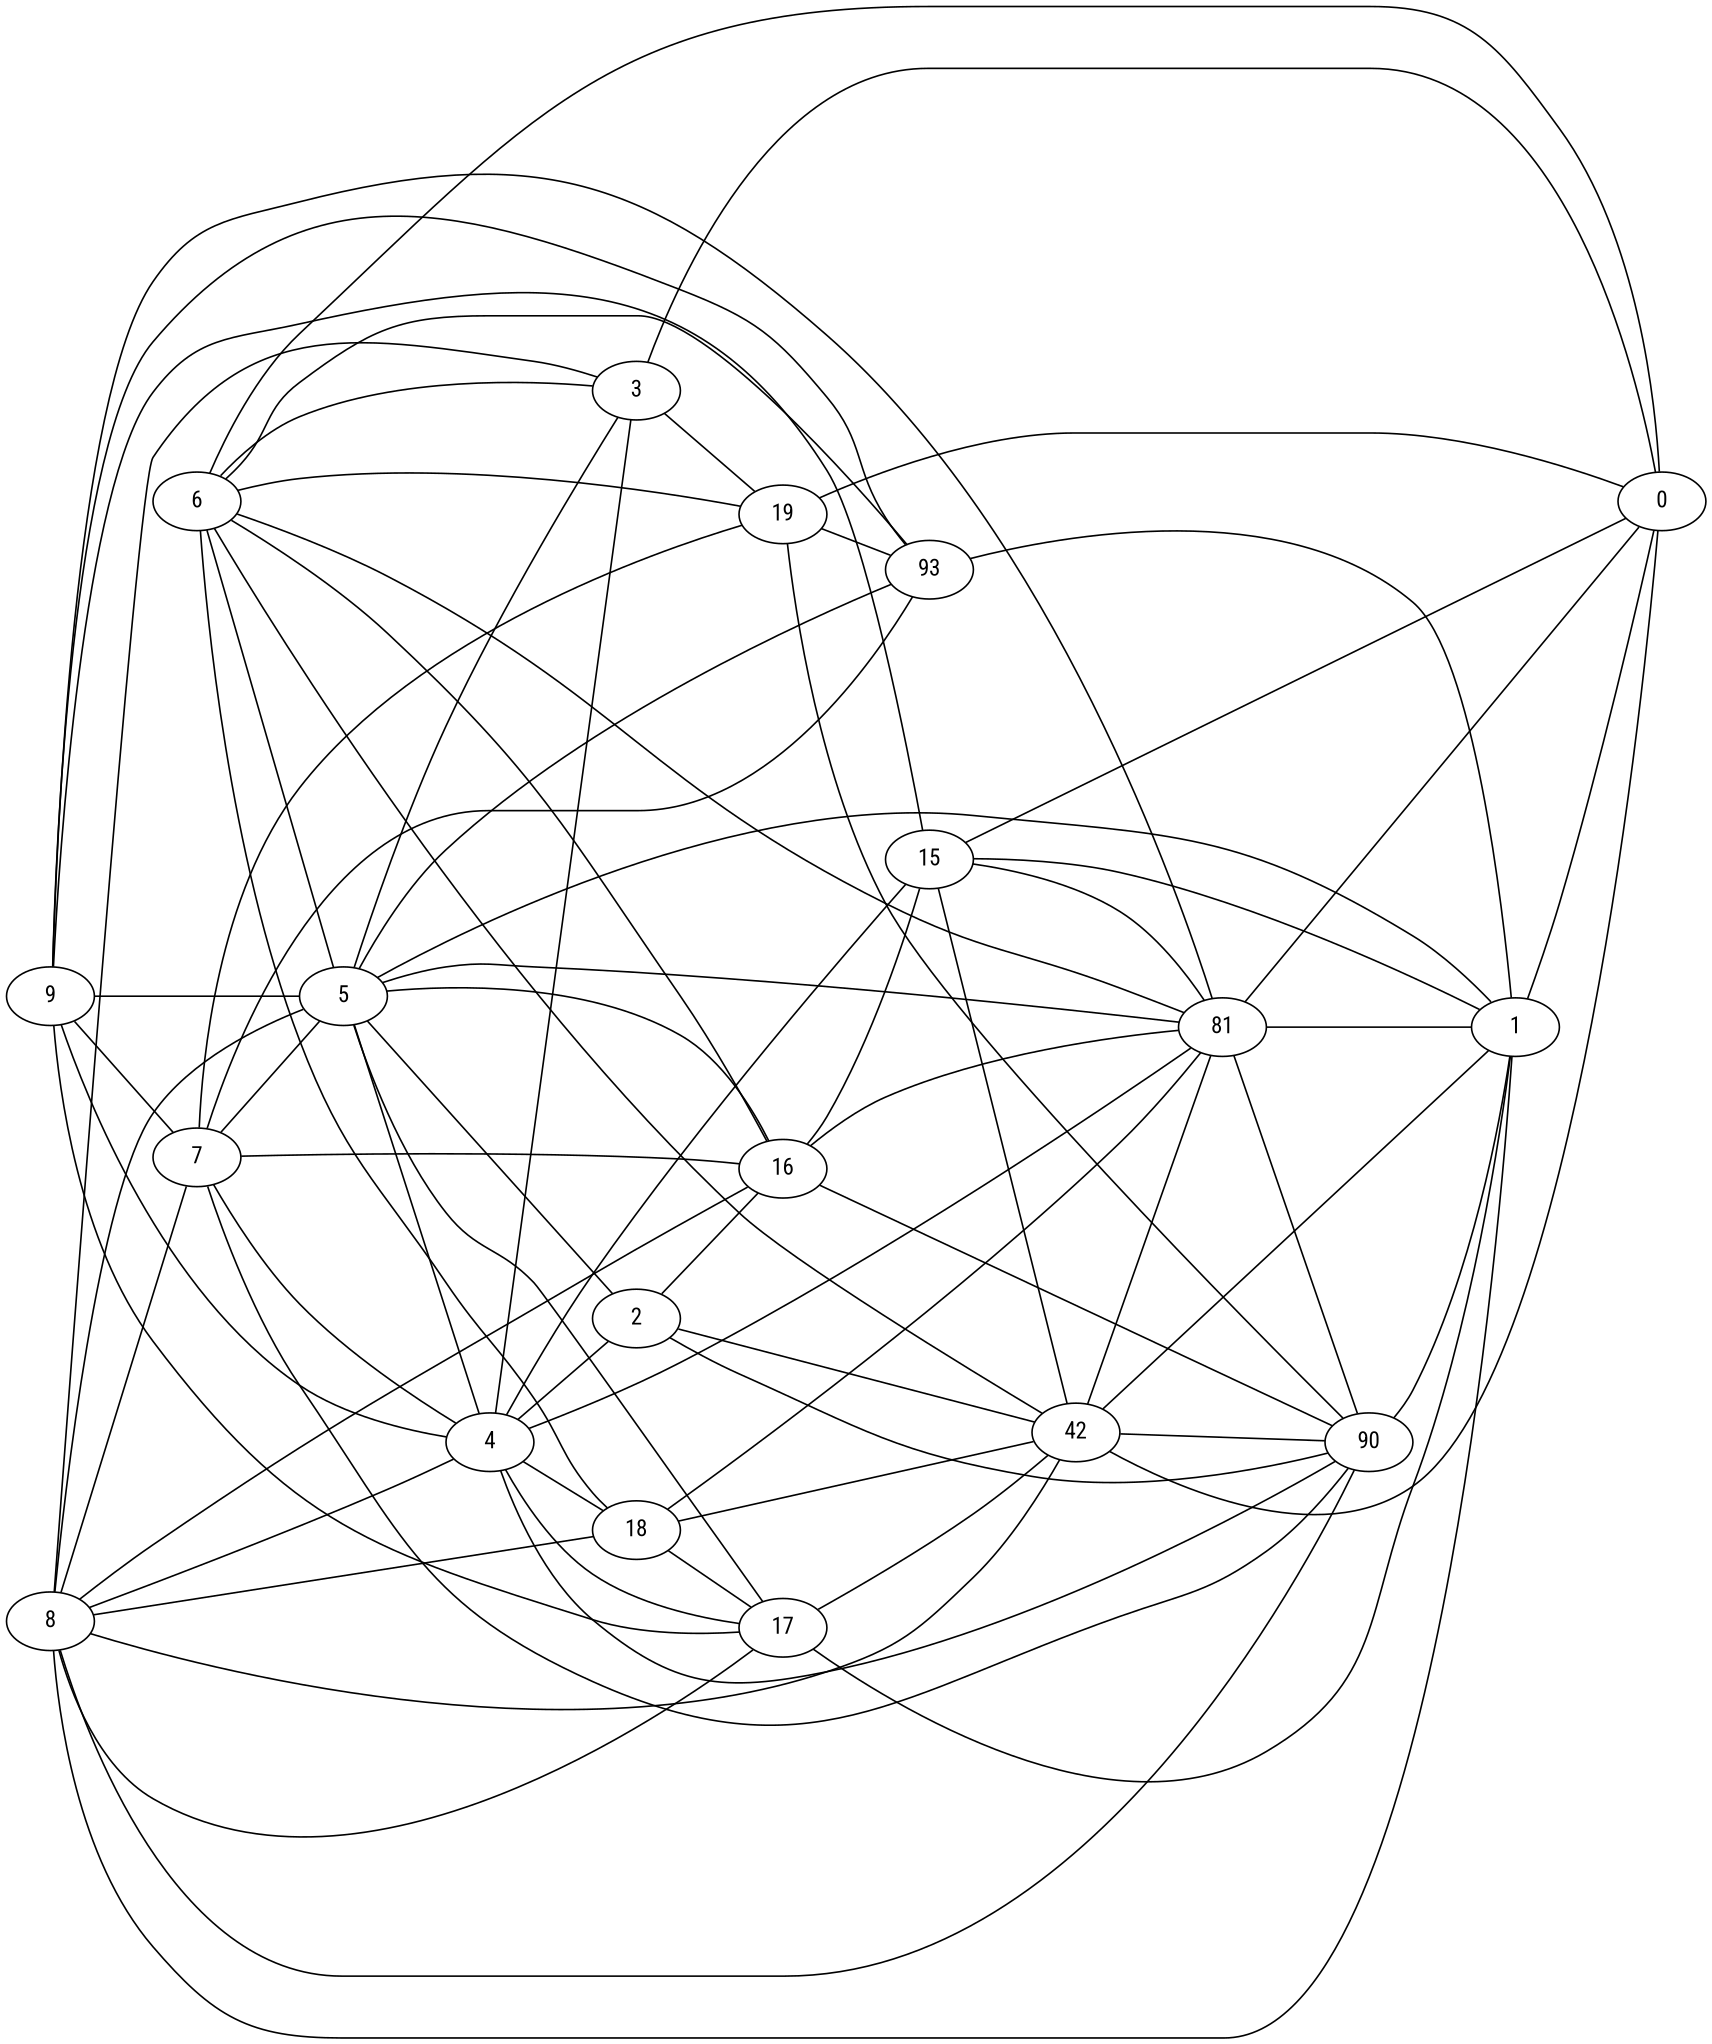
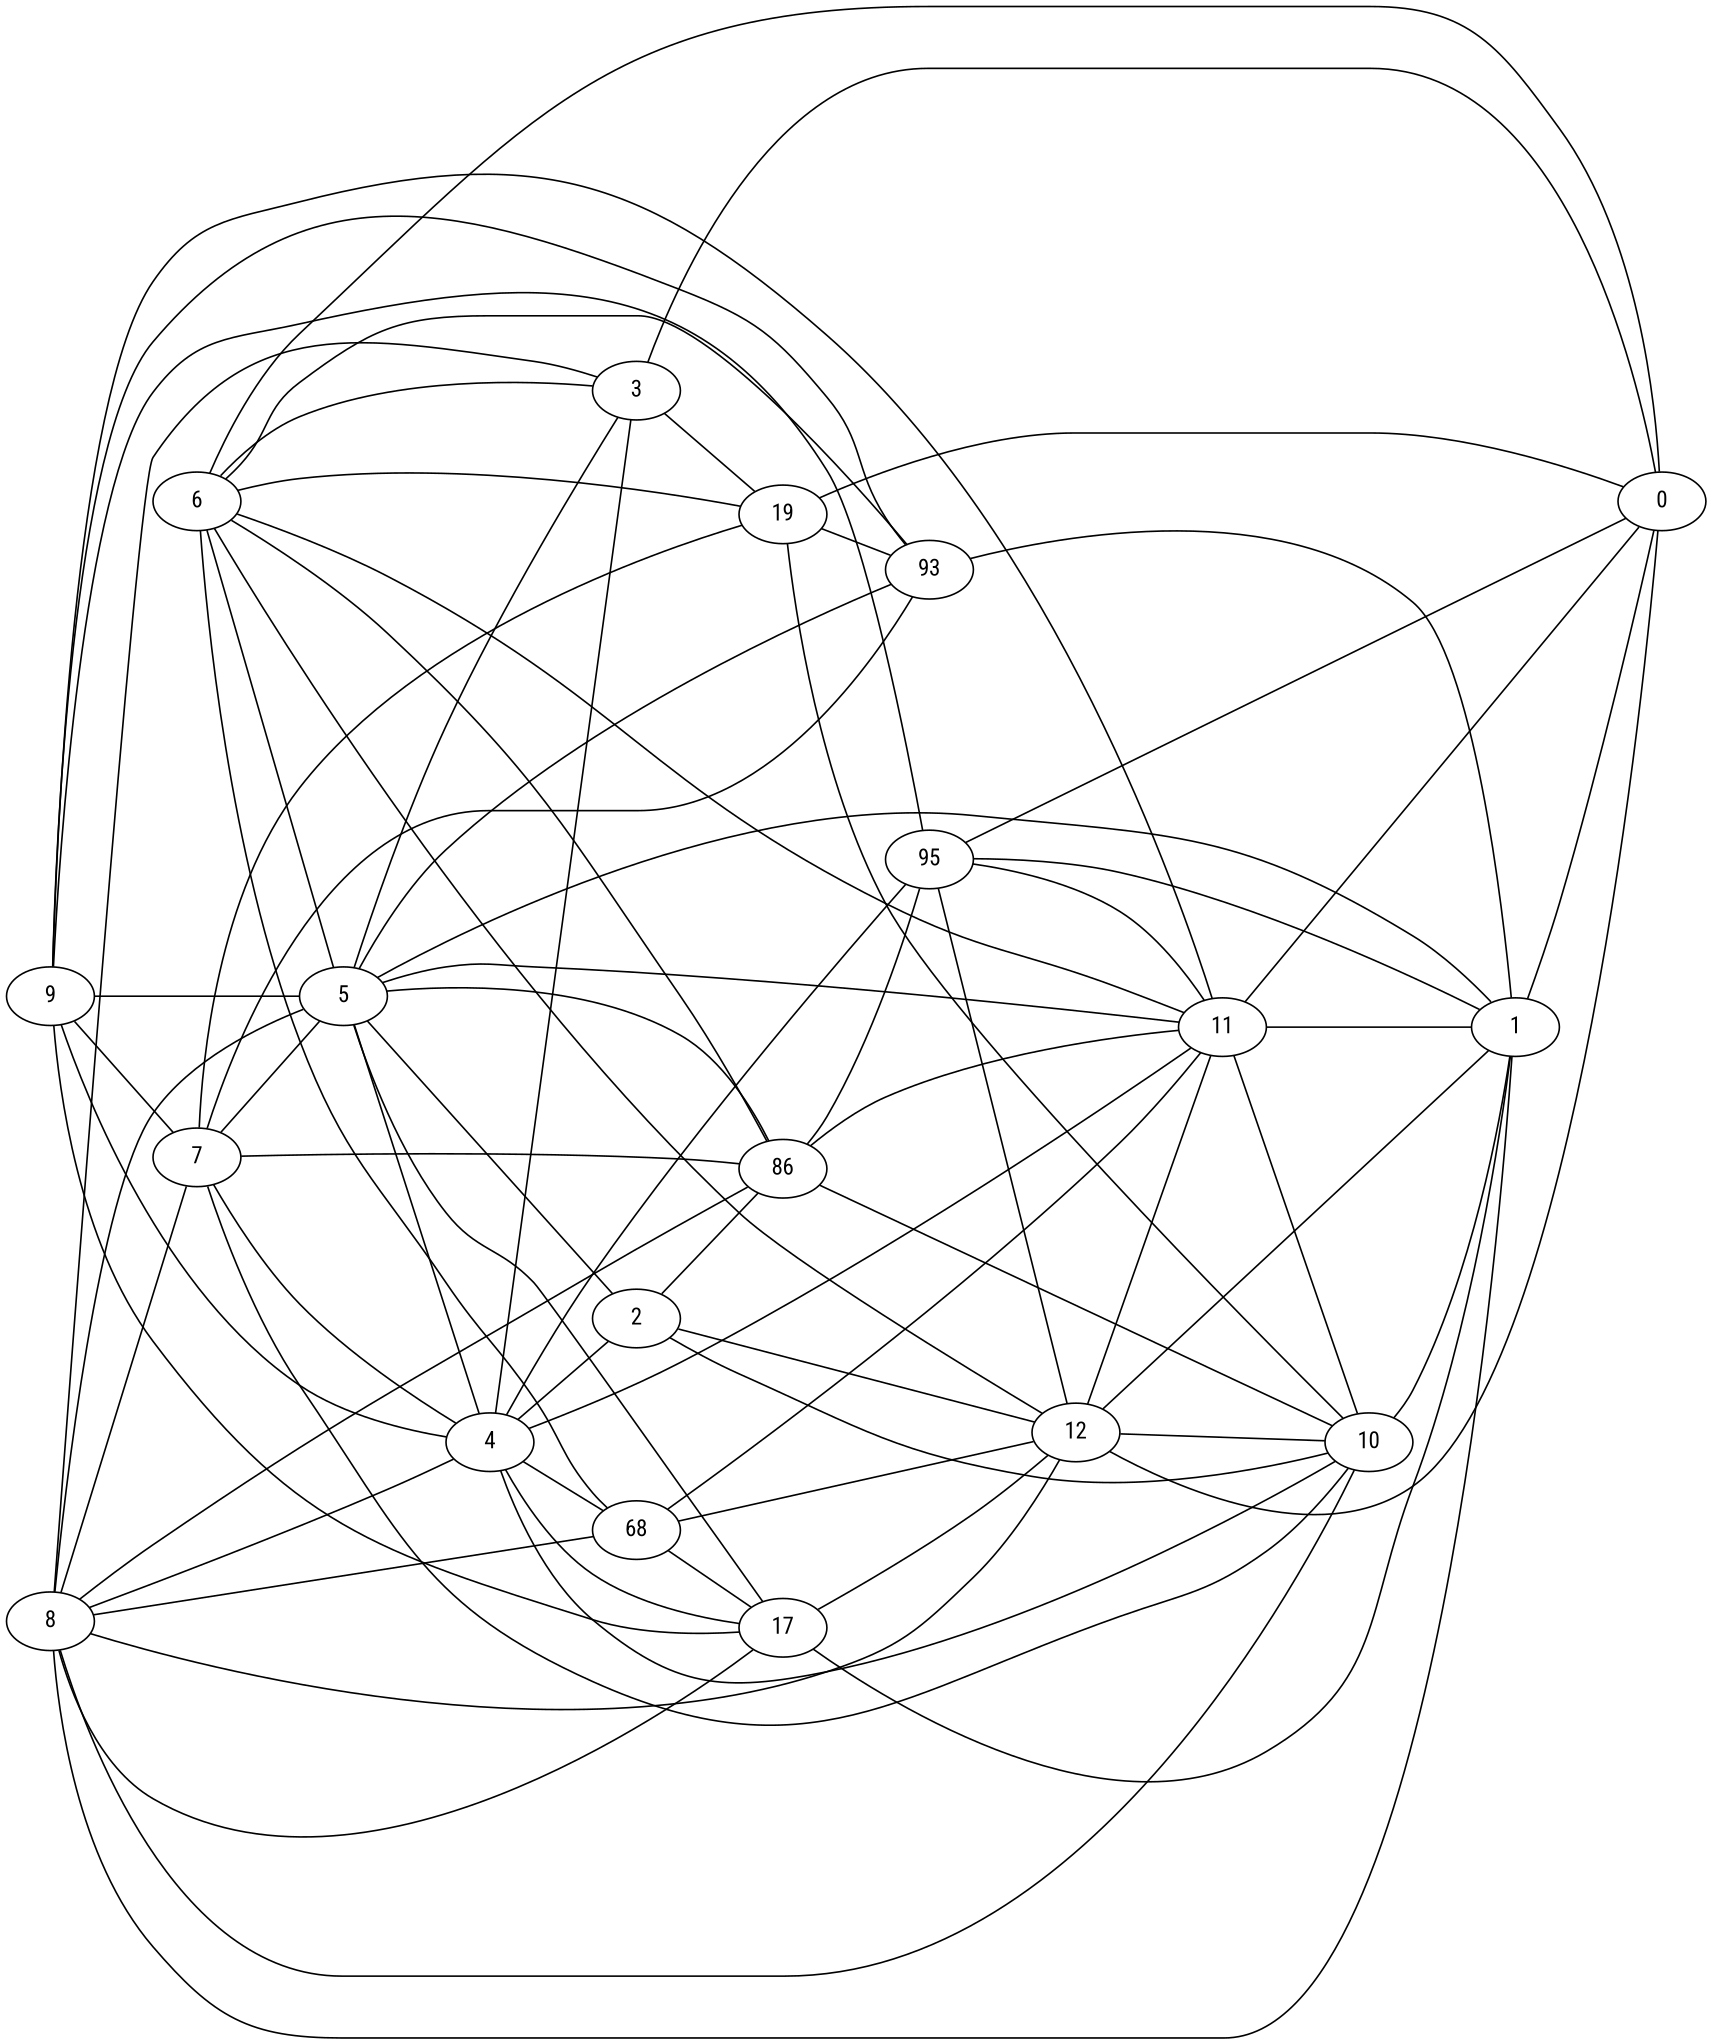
(929, 859) -> (929, 859)
(1222, 1027) -> (1222, 1027)
(783, 1169) -> (783, 1169)
(1076, 1432) -> (1076, 1432)
(1369, 1442) -> (1369, 1442)
(636, 1530) -> (636, 1530)
